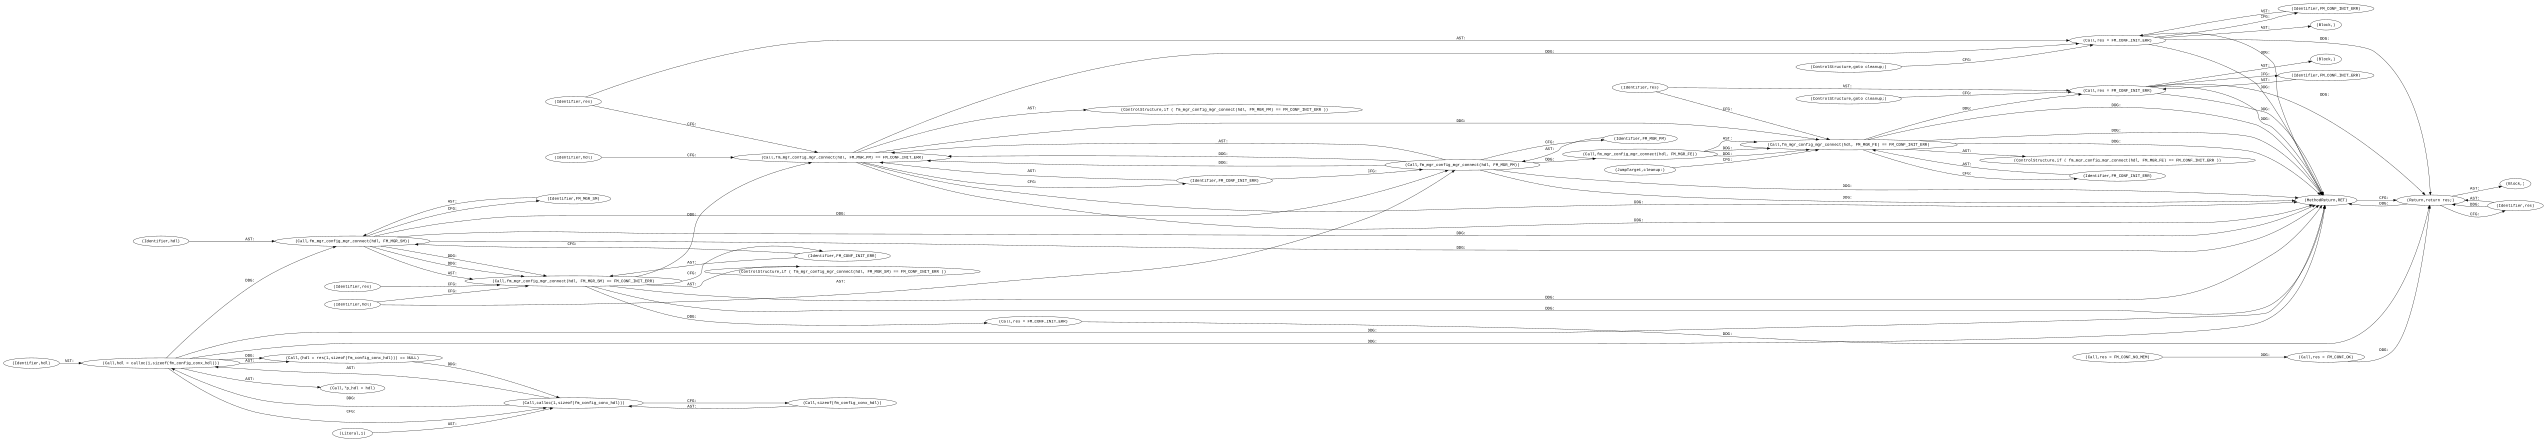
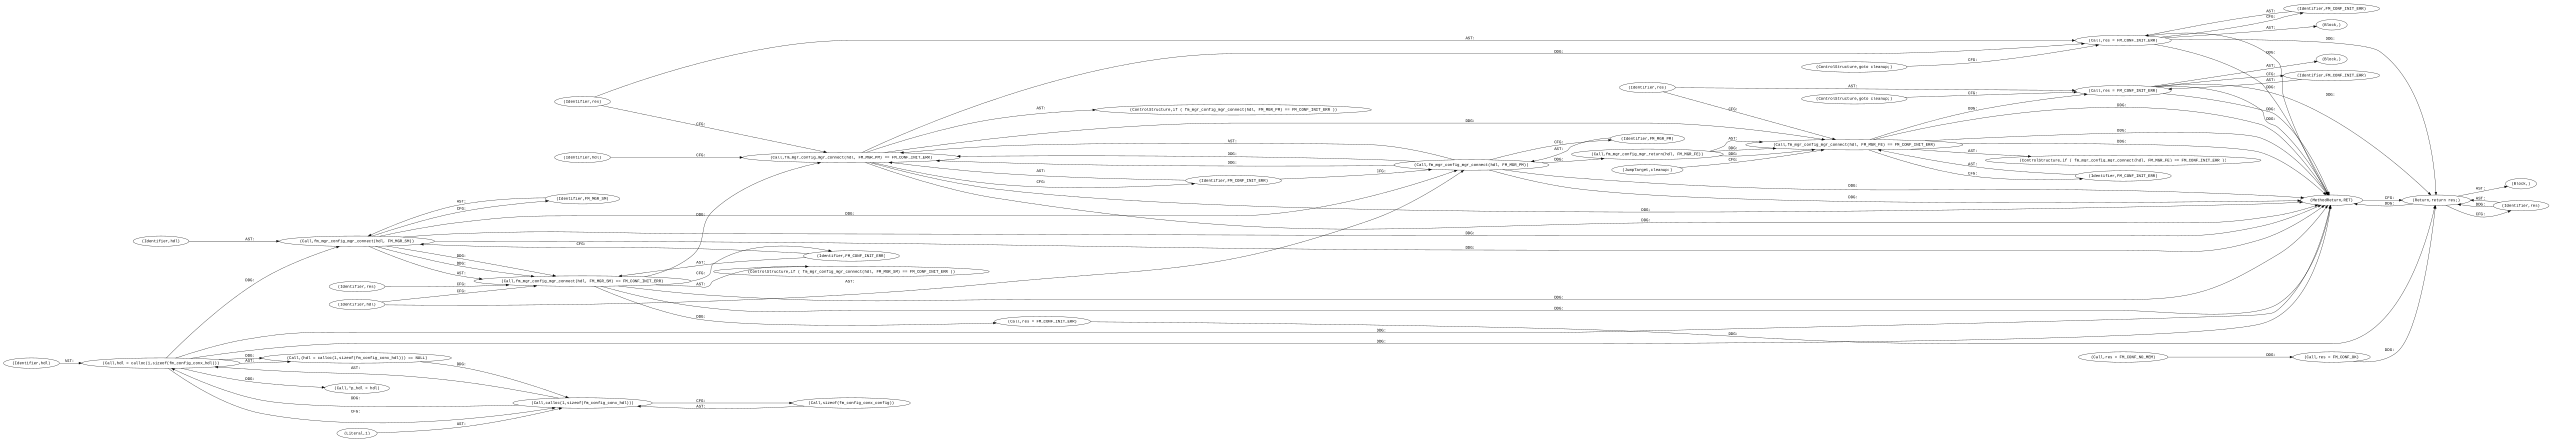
(1640, 154) -> (1647, 154)
(353, 358) -> (357, 358)
(251, 379) -> (251, 379)
(842, 403) -> (851, 403)
